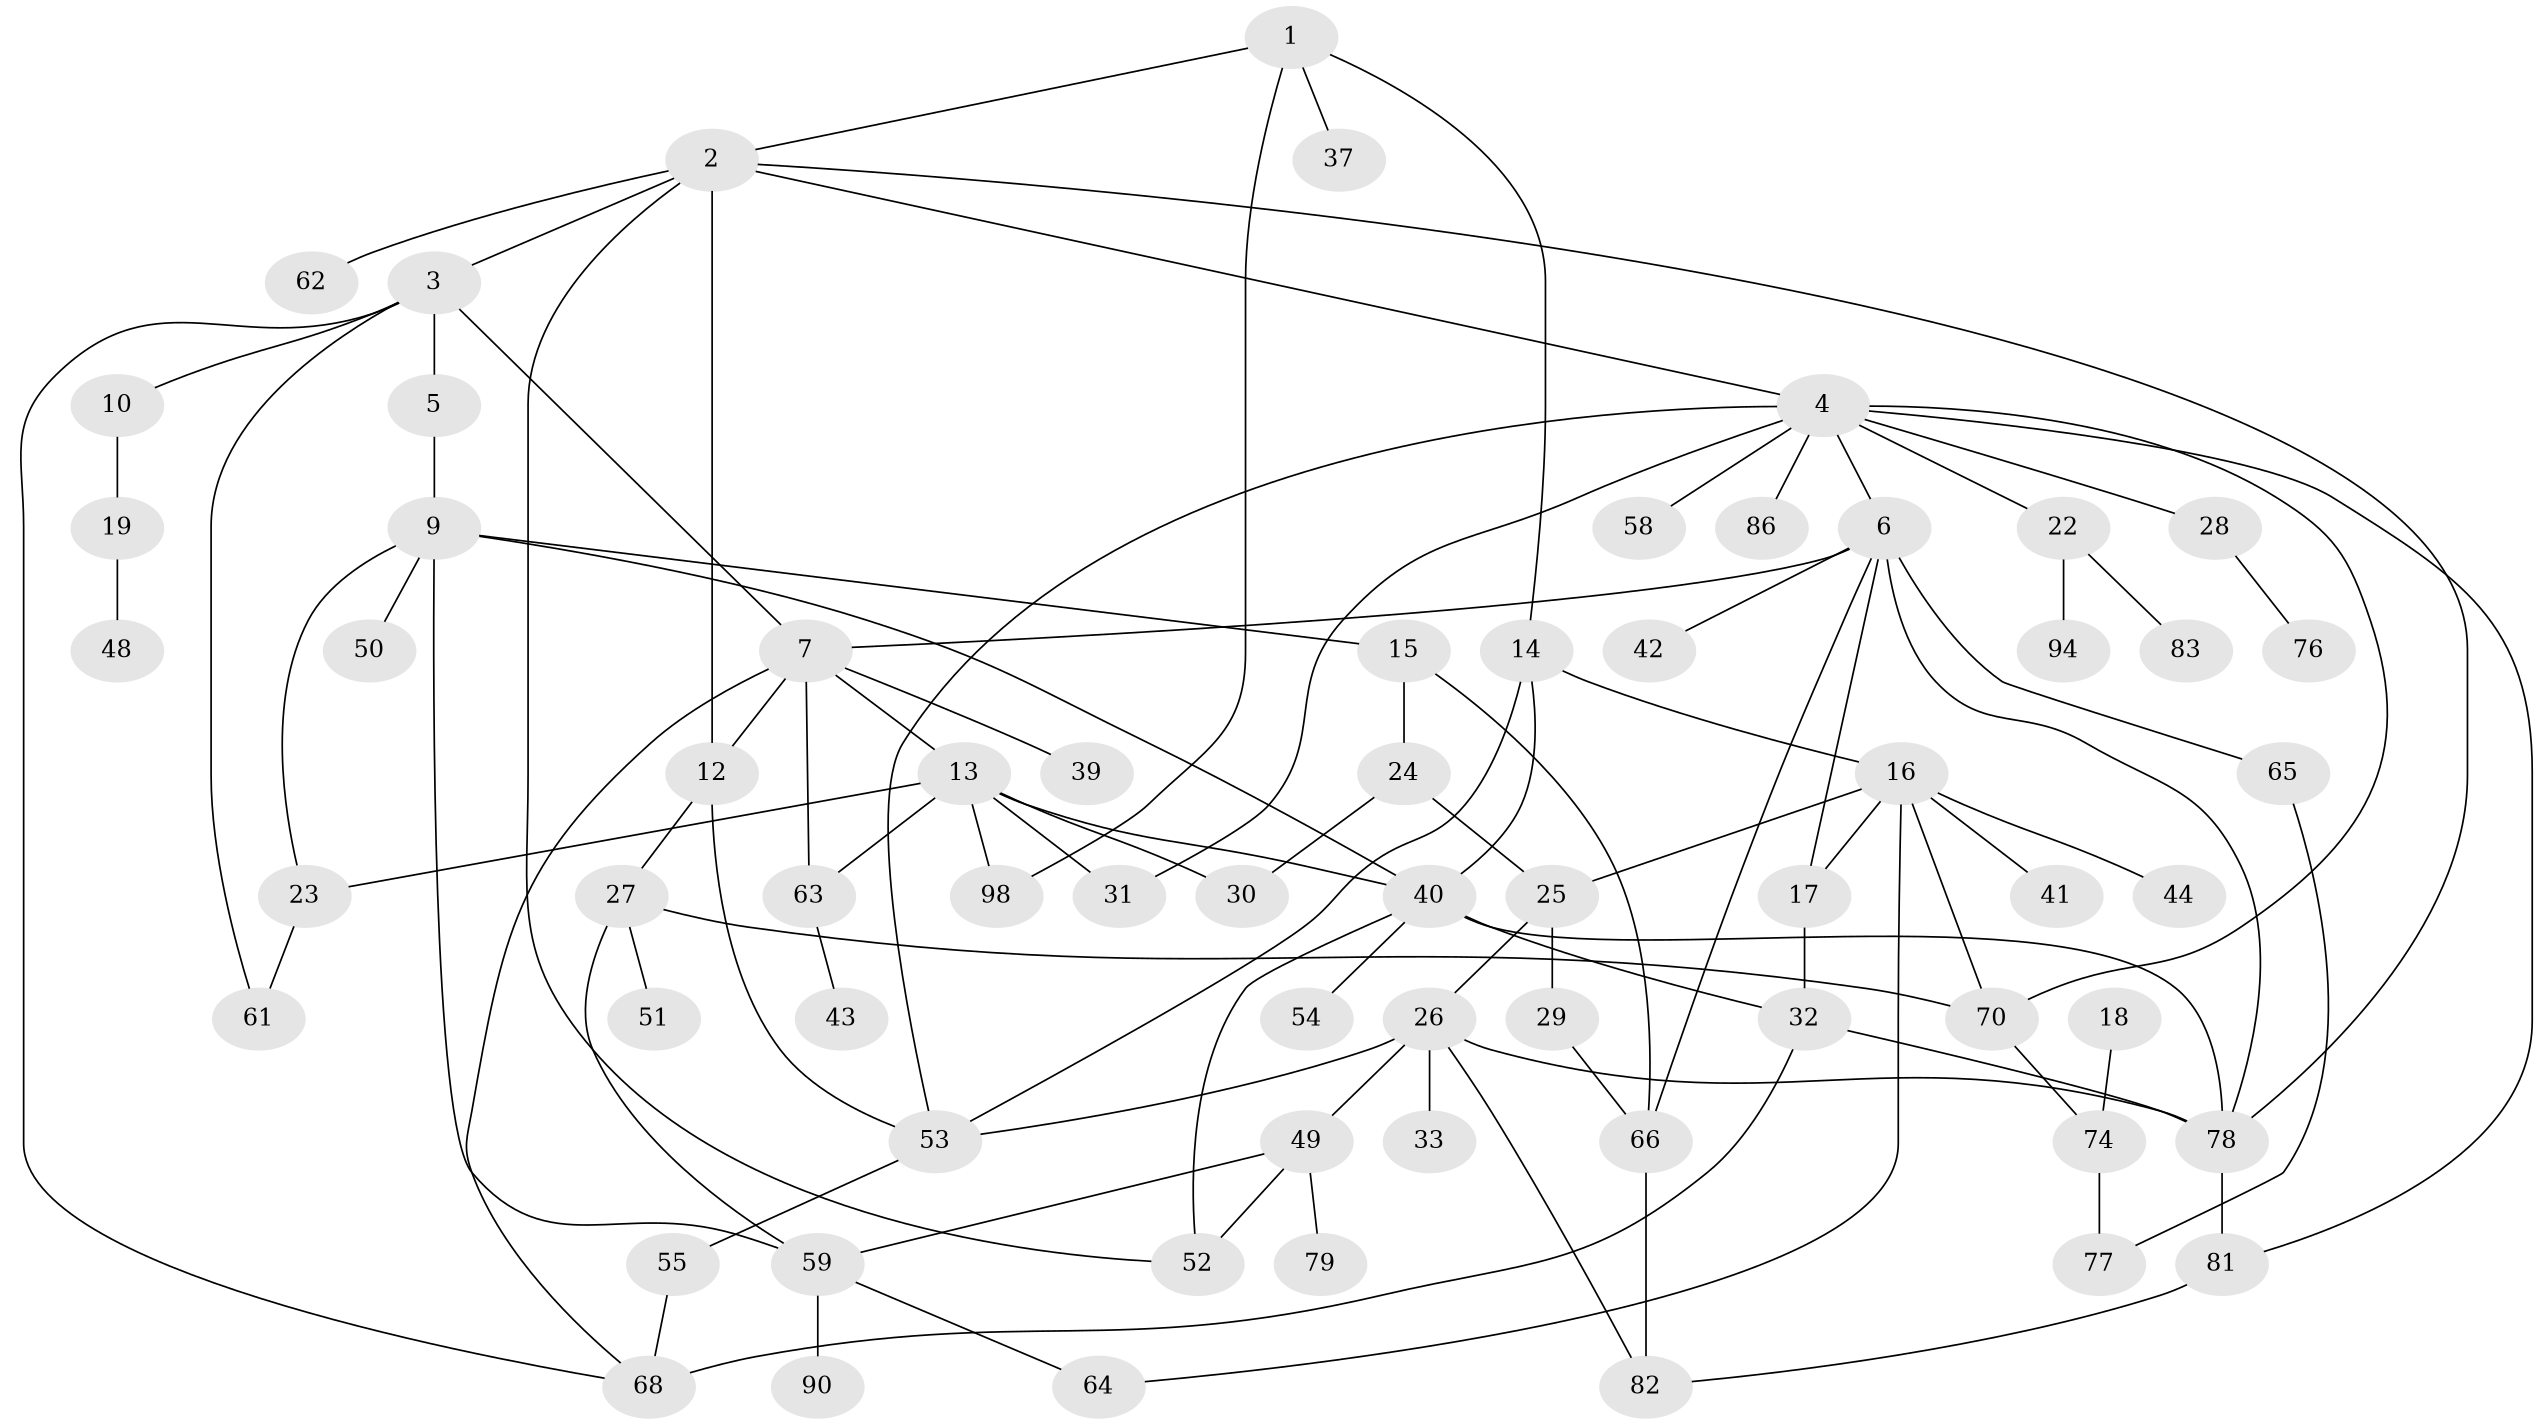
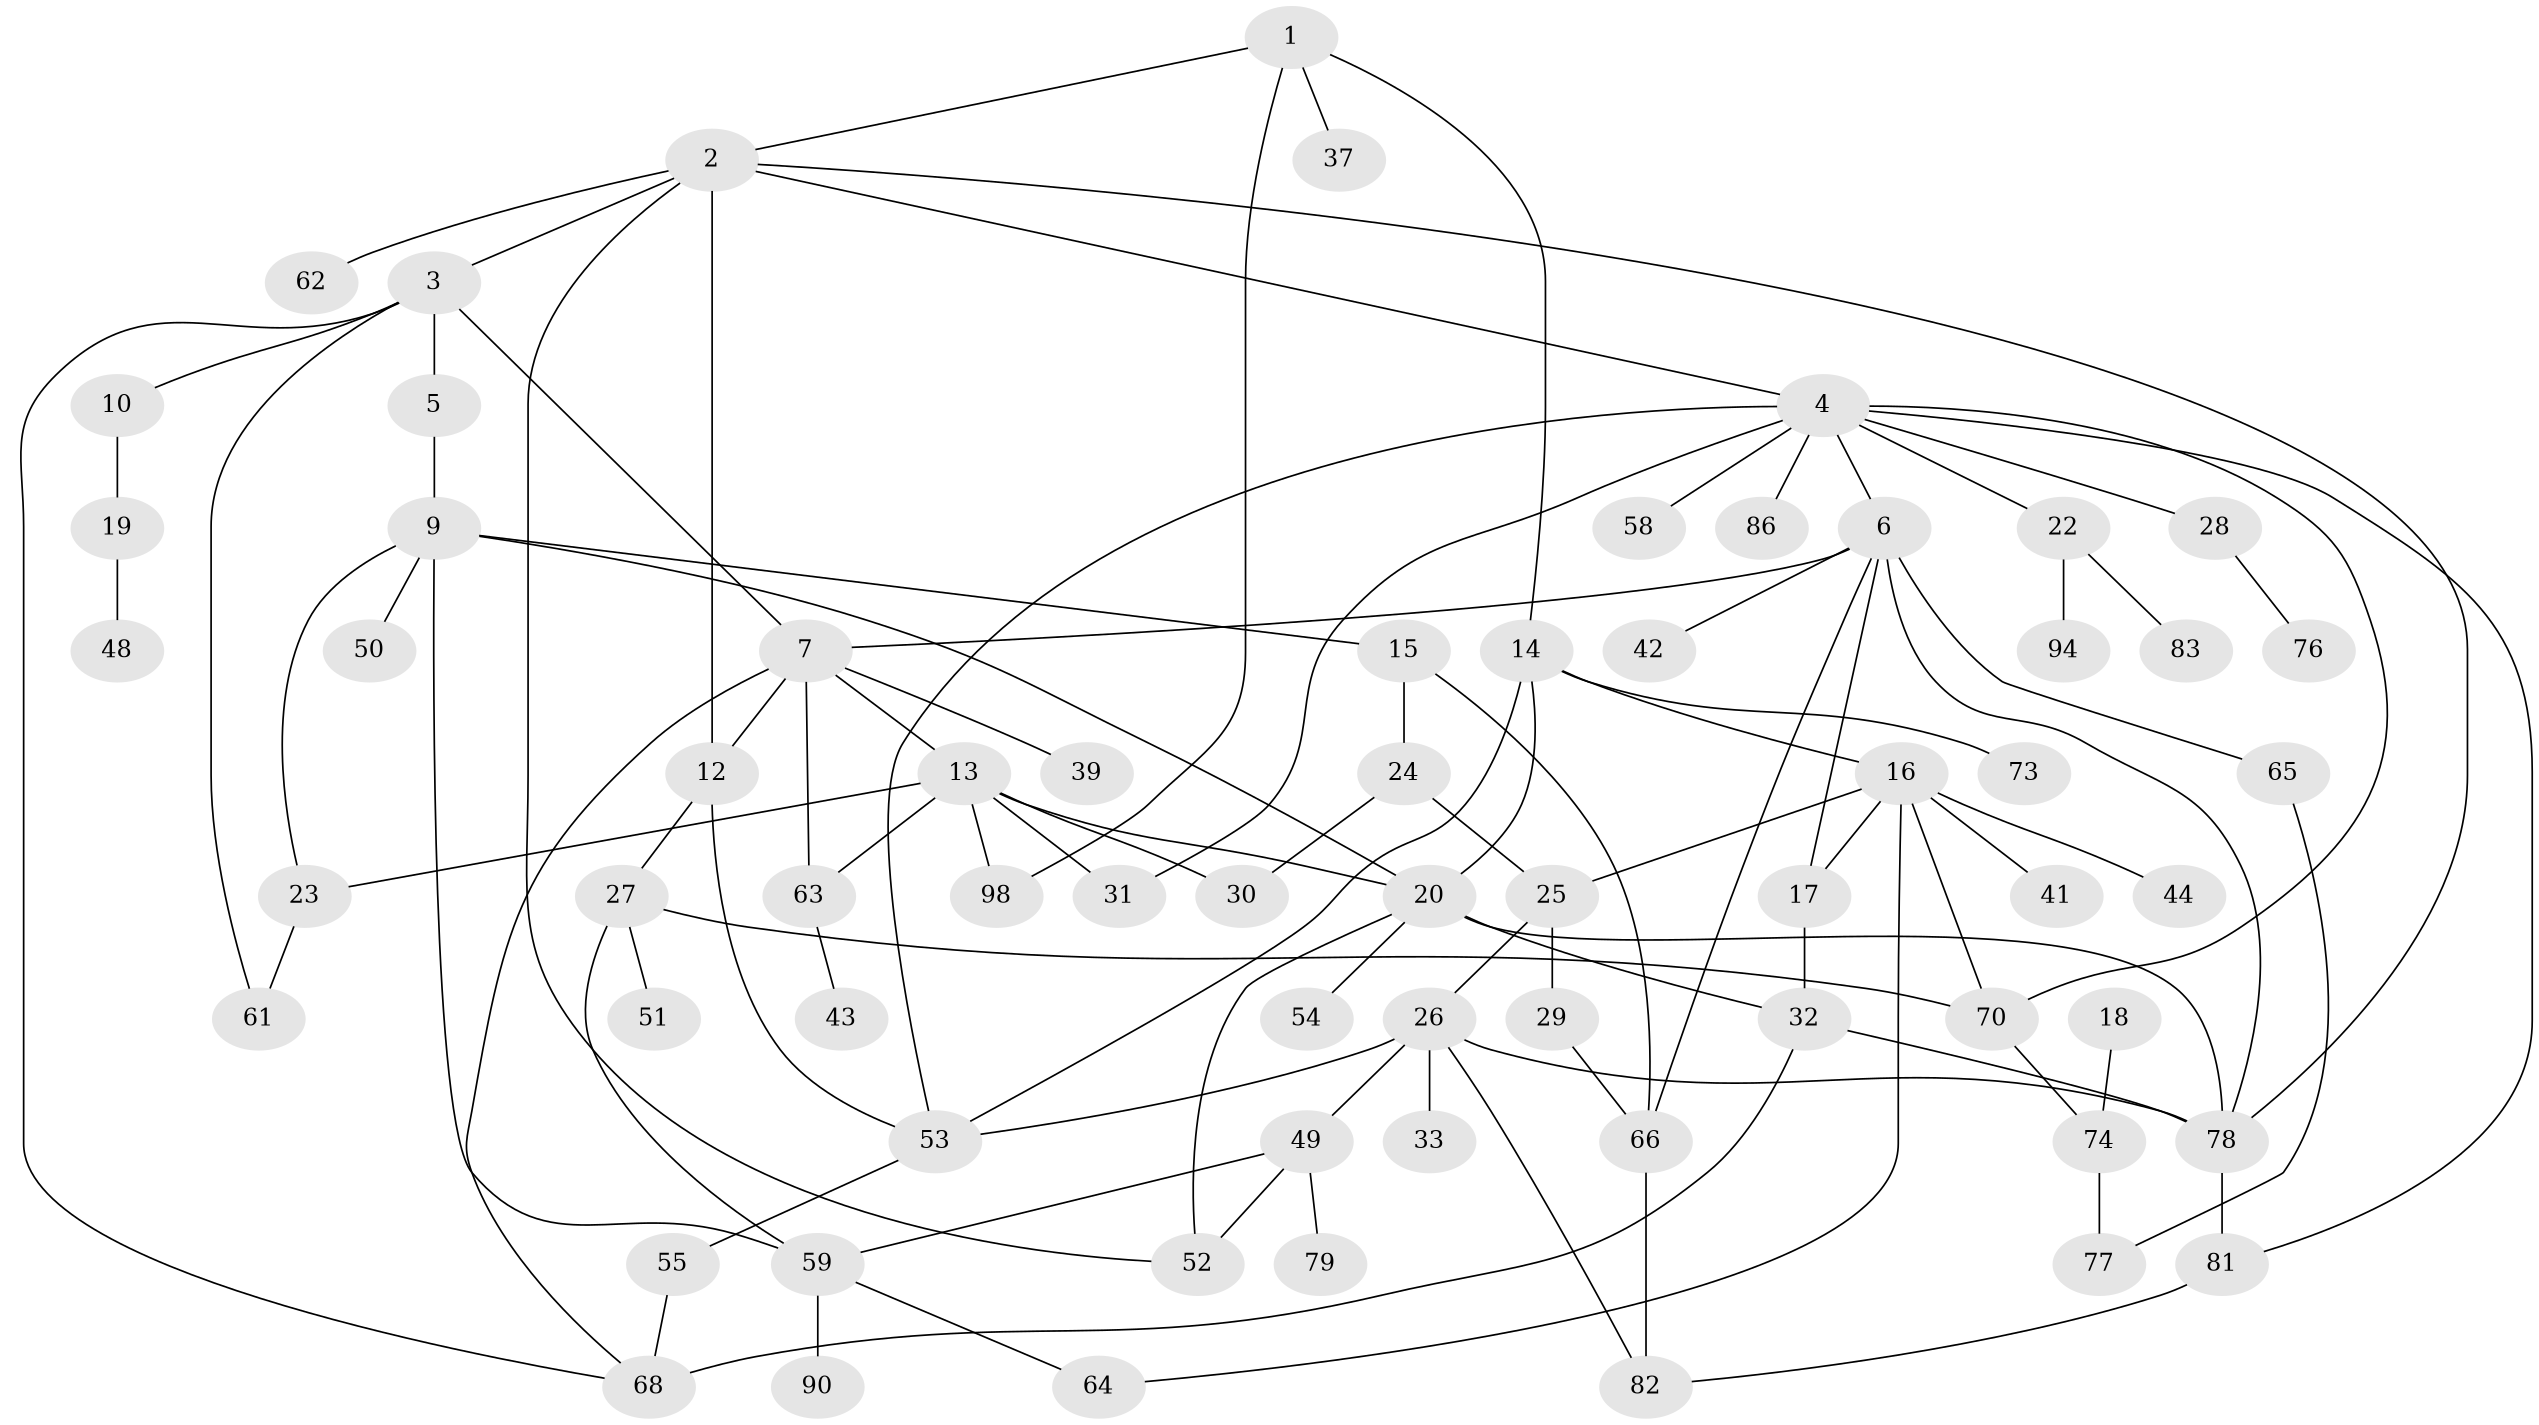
none -> (2024, 774)
(1430, 896) -> (1430, 896)
